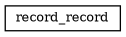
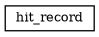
(63, 18) -> (50, 18)
